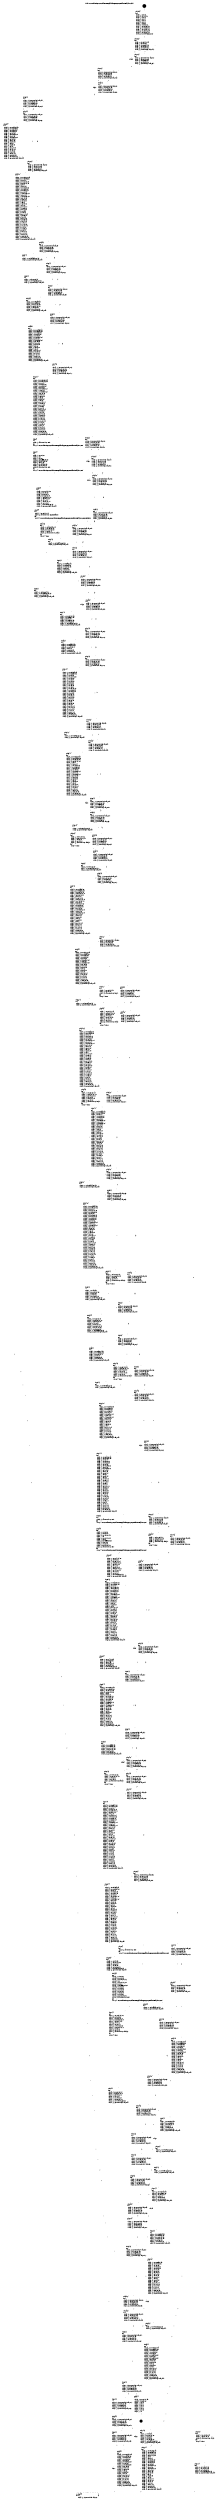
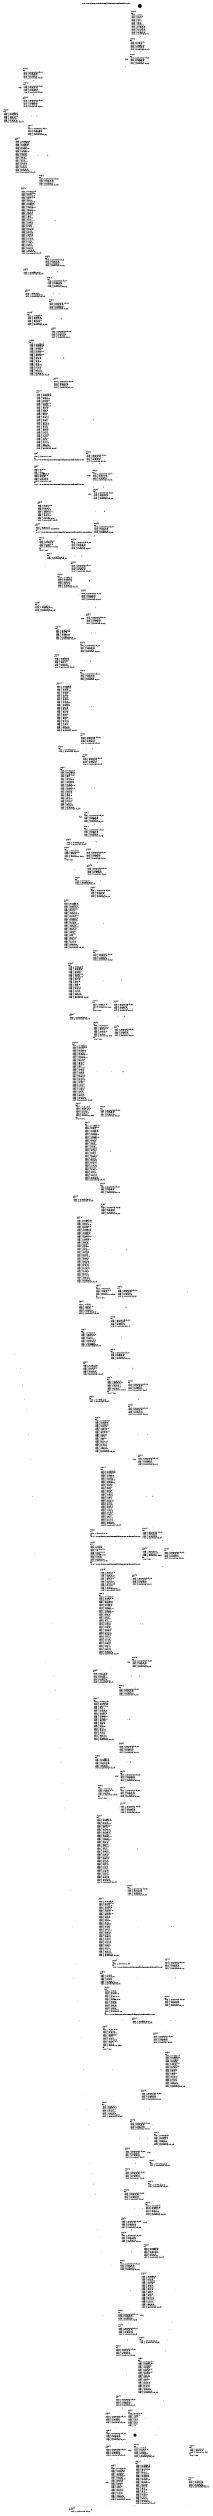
none -> (14, 116)
